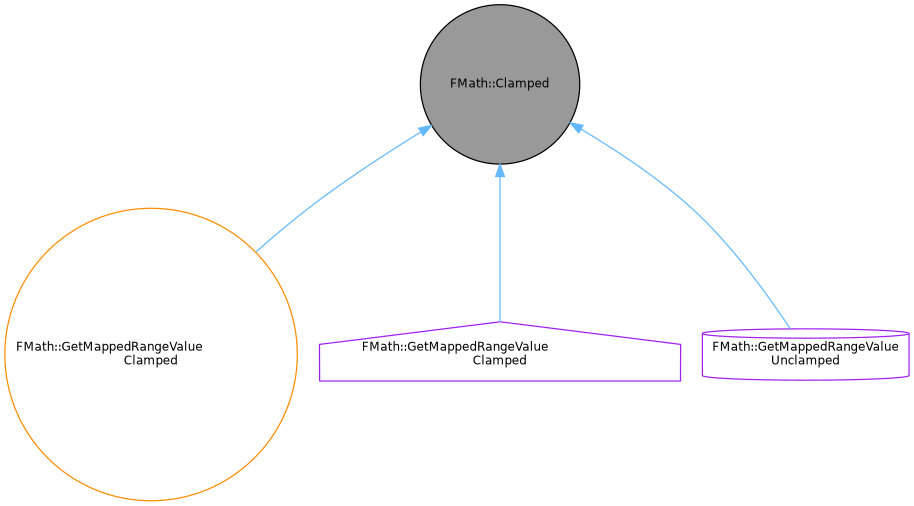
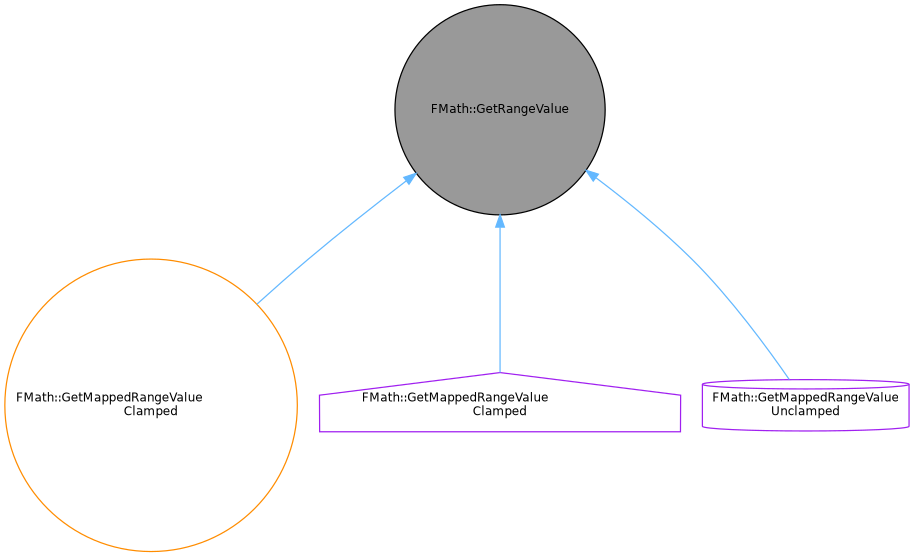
(500, 84) -> (500, 110)
